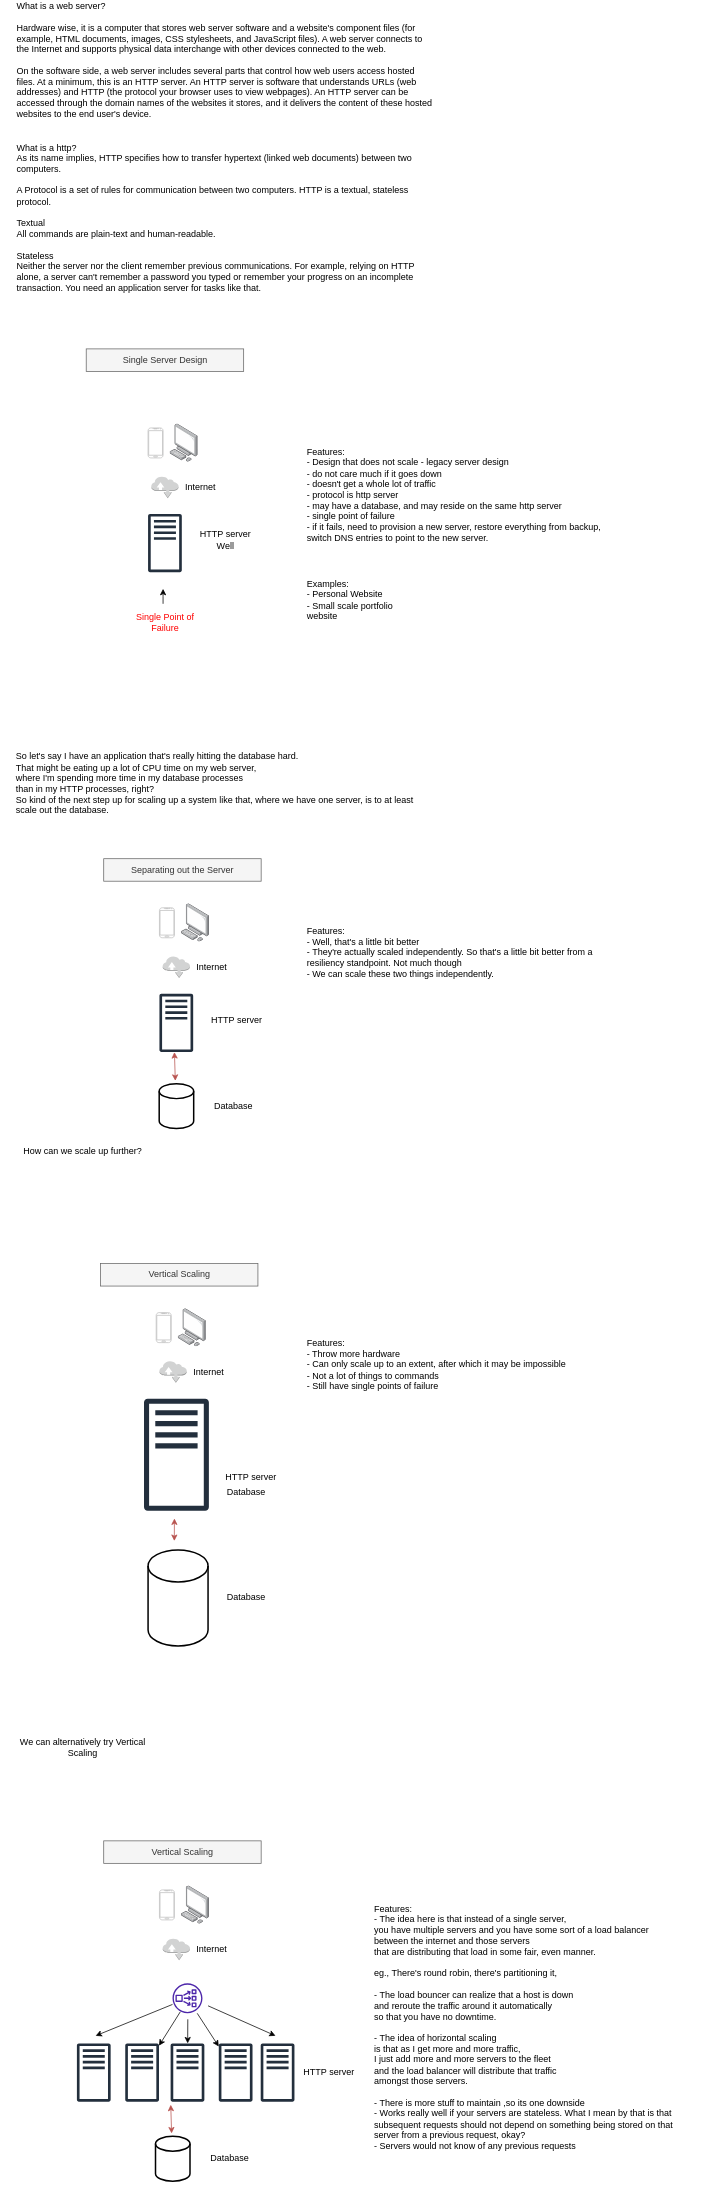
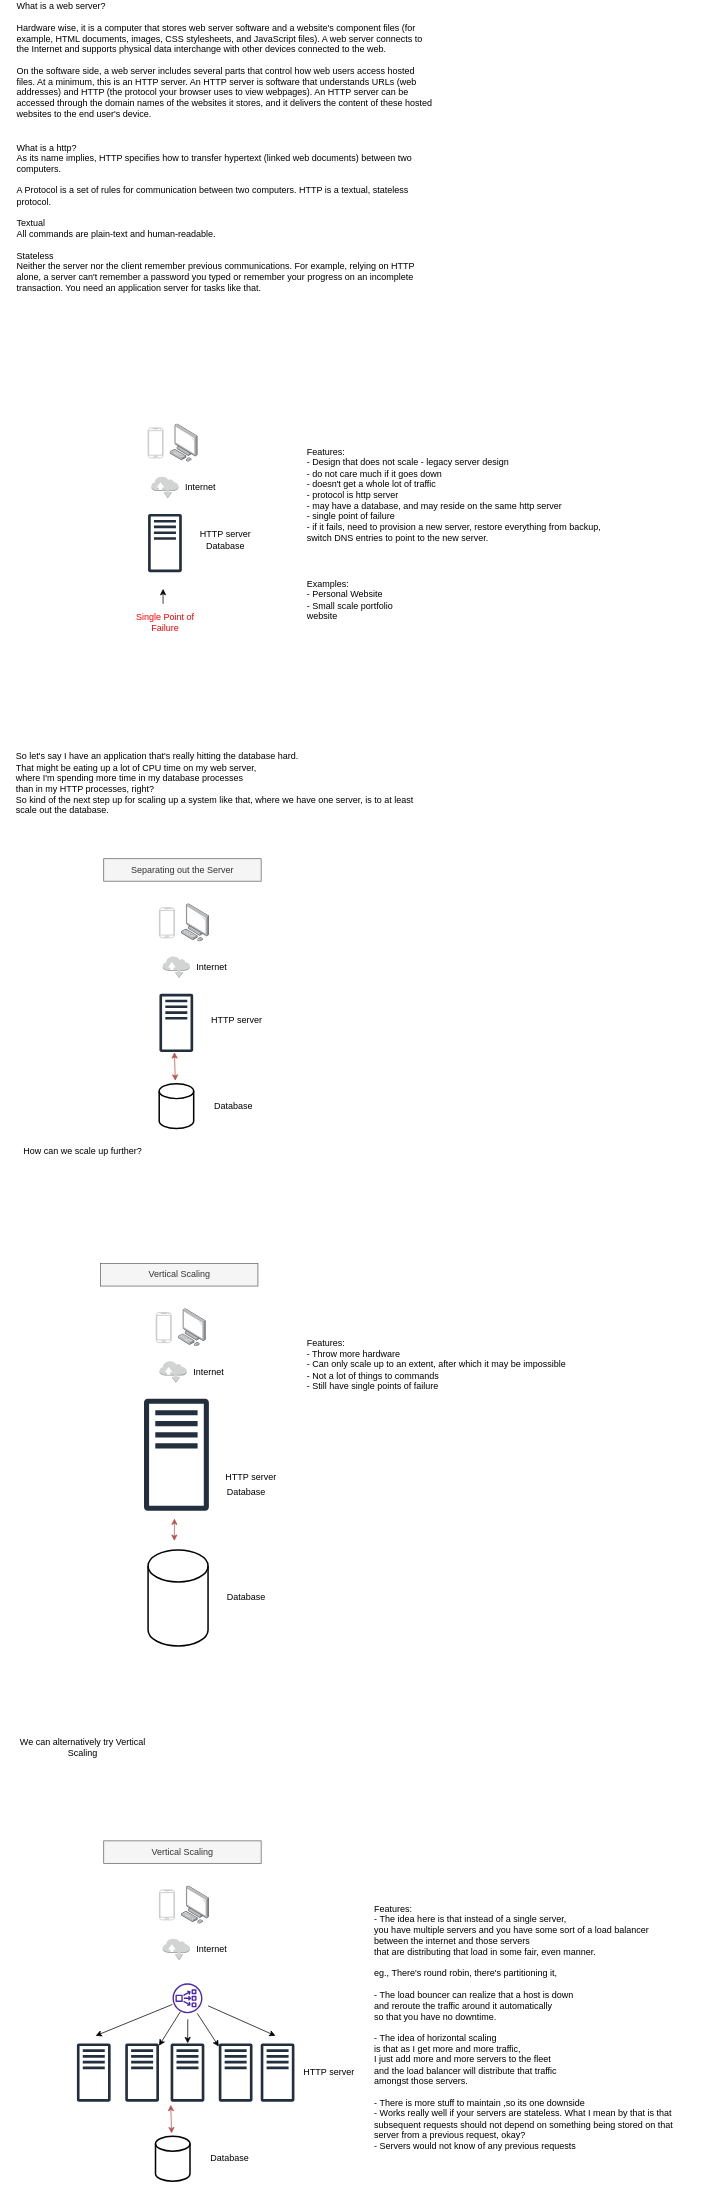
(165, 360) -> none
(226, 540) -> (226, 540)
(463, 952) -> none
